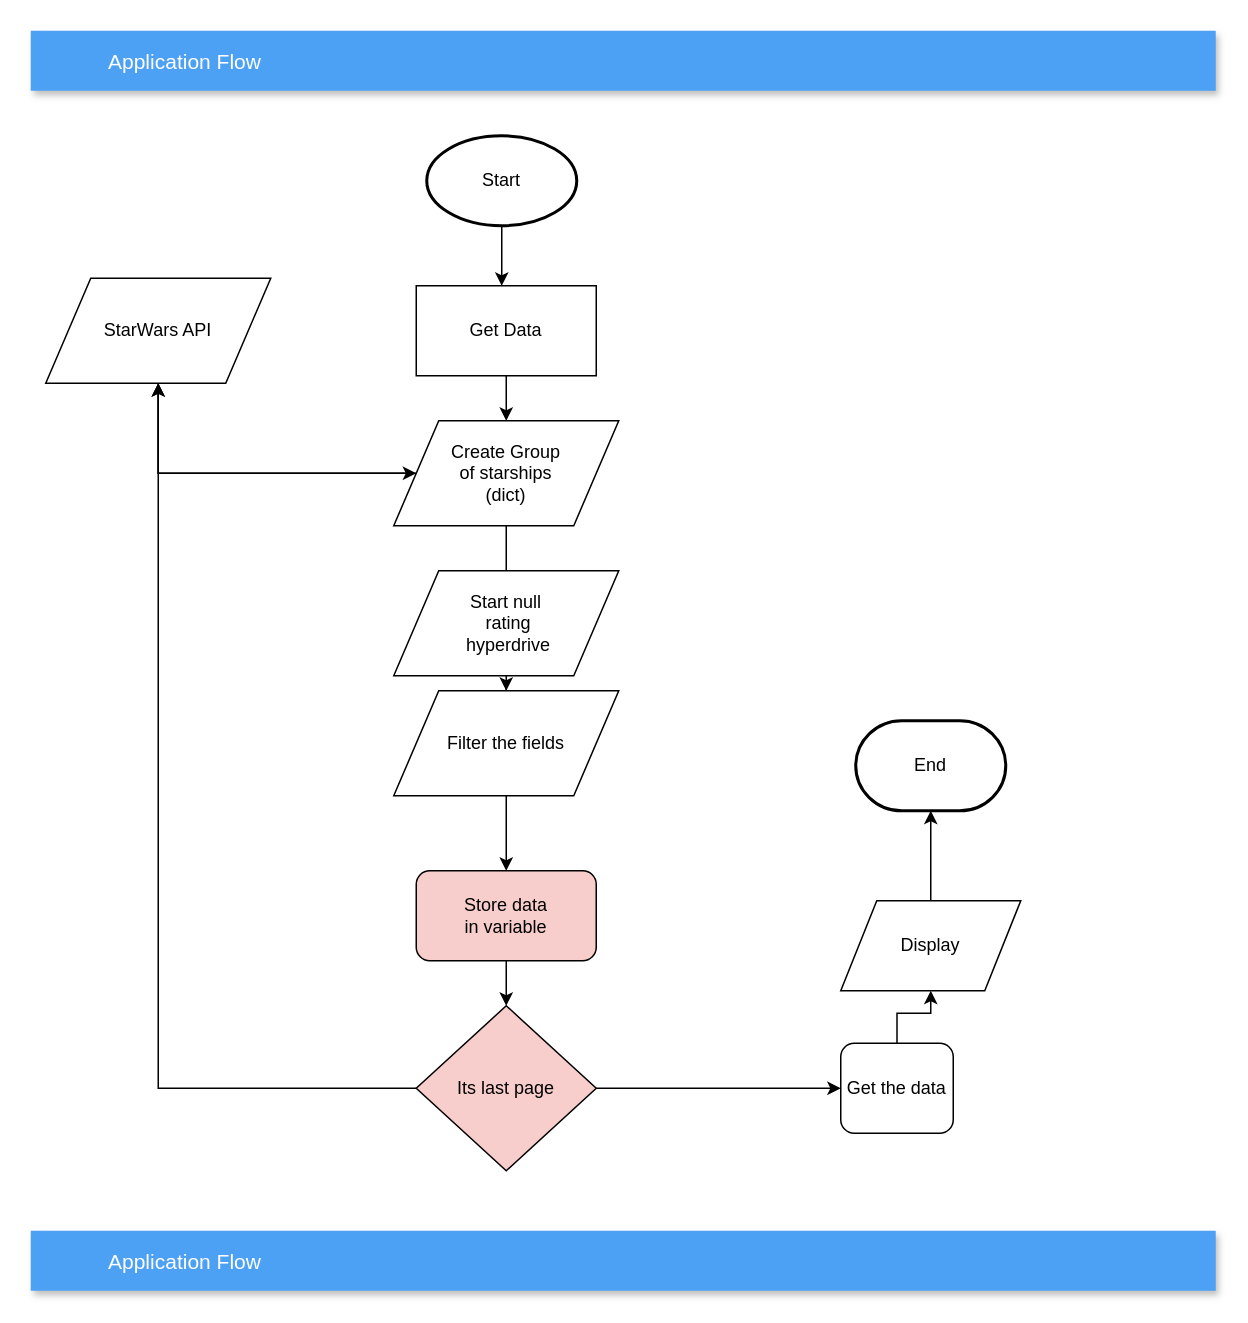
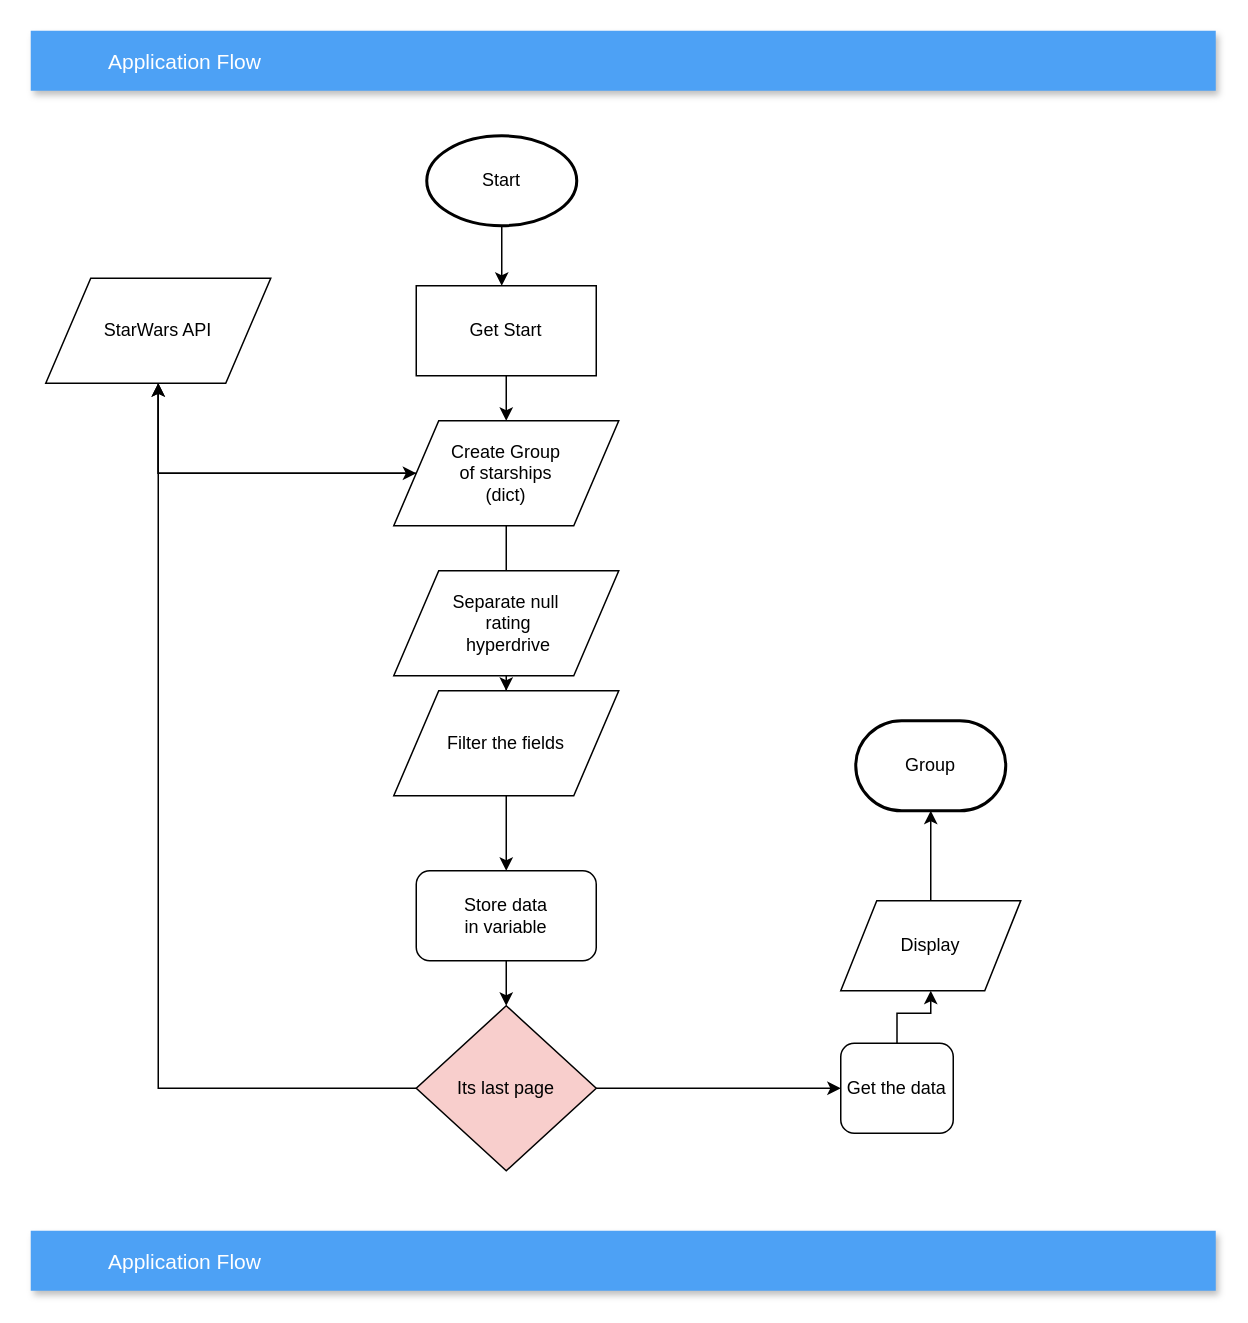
(506, 331) -> (506, 331)
(506, 623) -> (506, 623)
(931, 766) -> (931, 766)
(506, 916) -> (506, 916)
